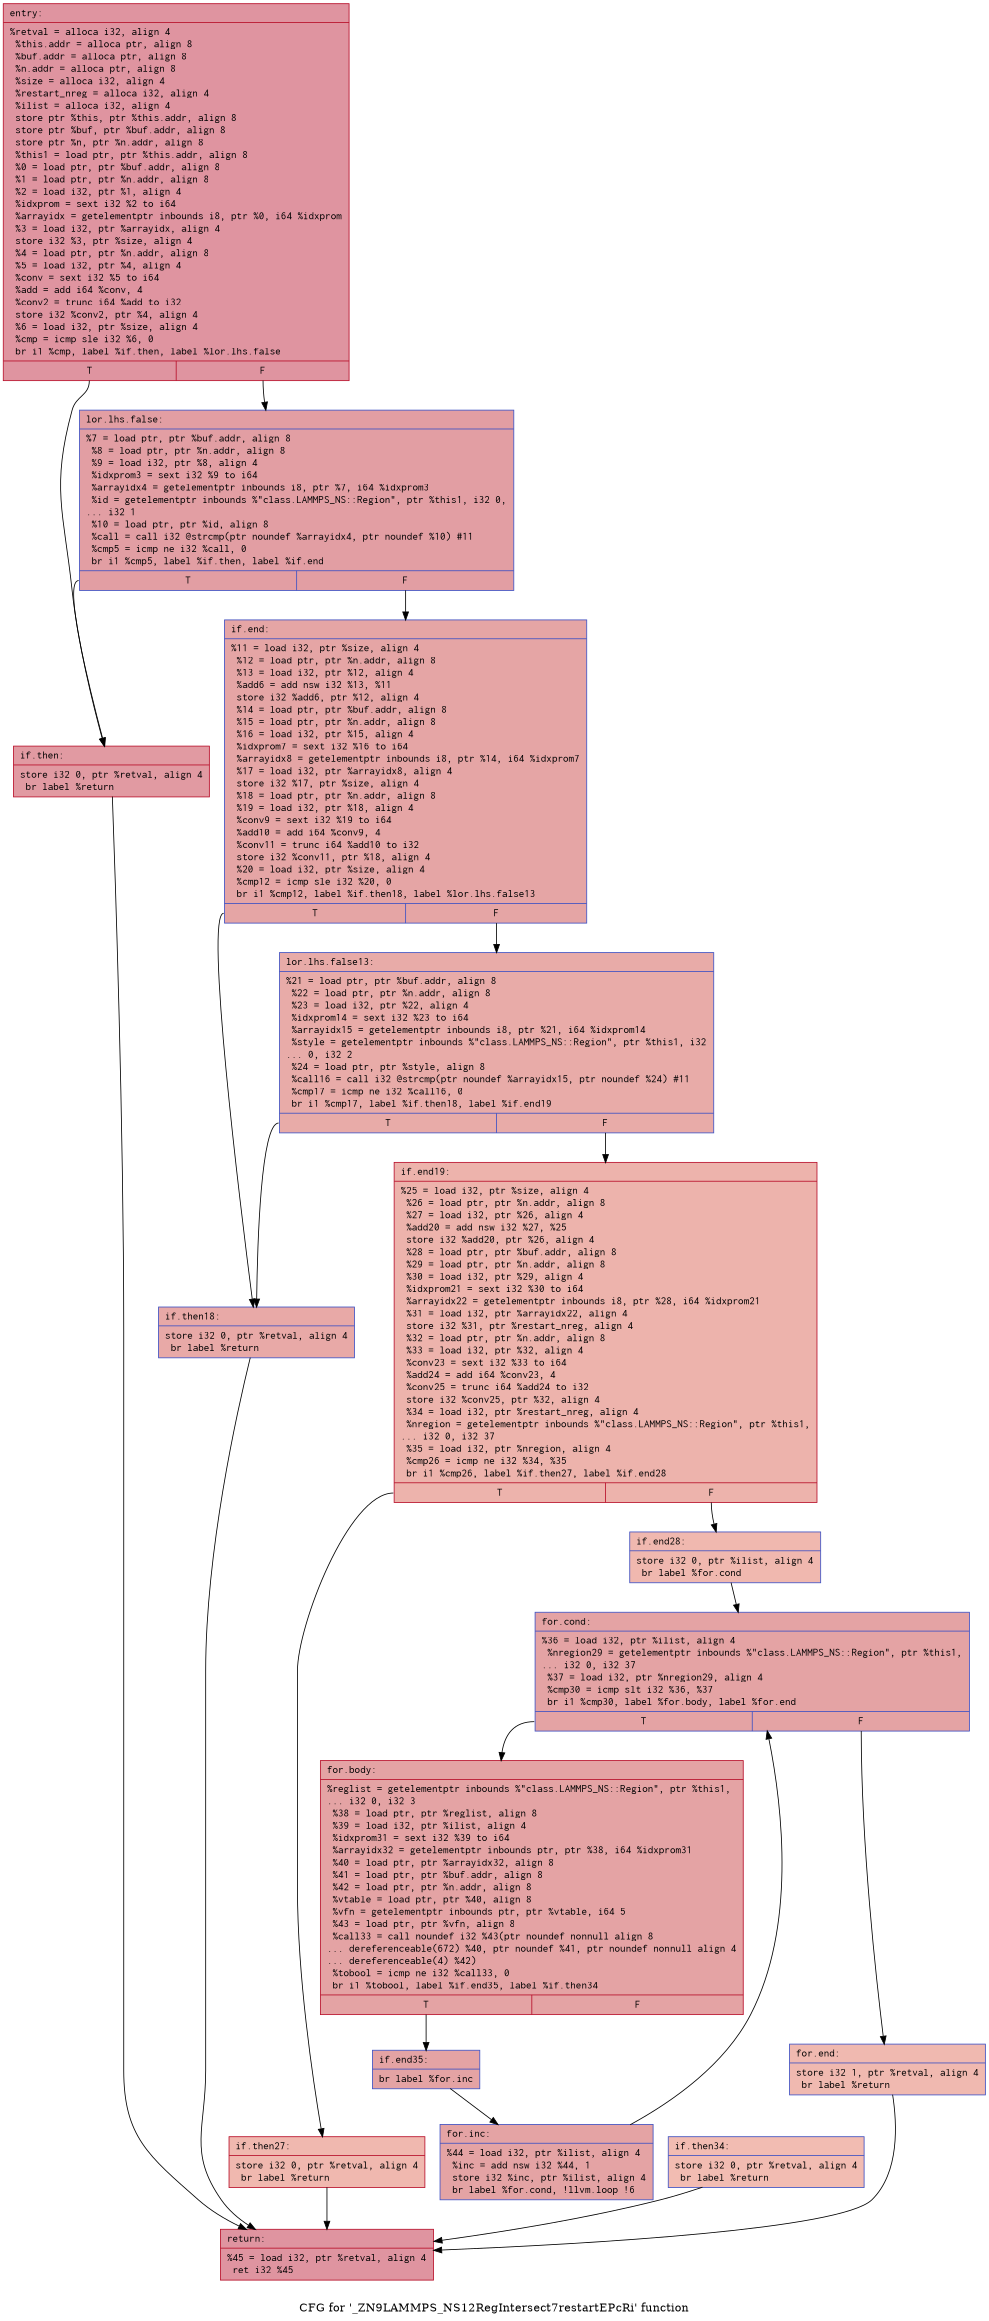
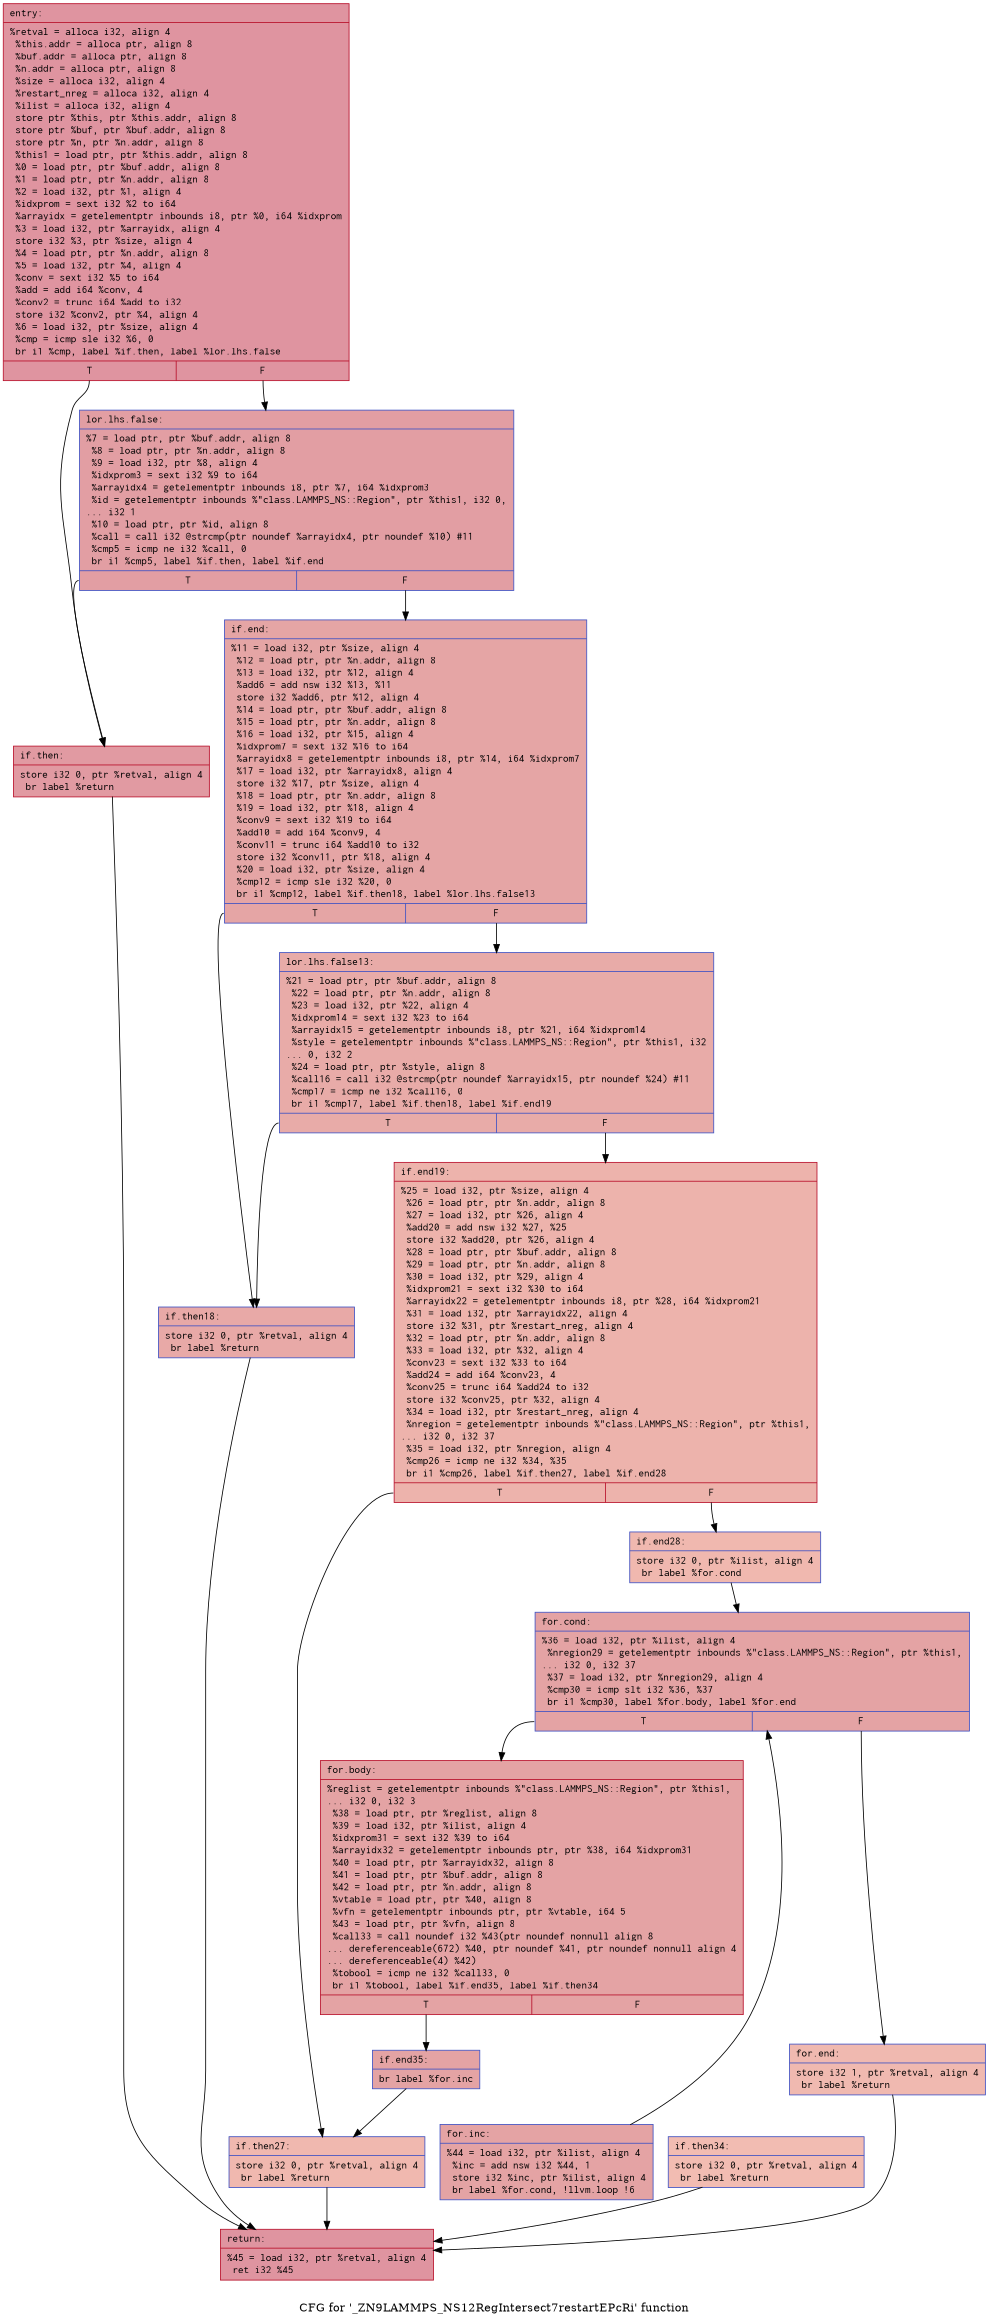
(471, 2104) -> (383, 2110)
(327, 2162) -> (327, 2162)
